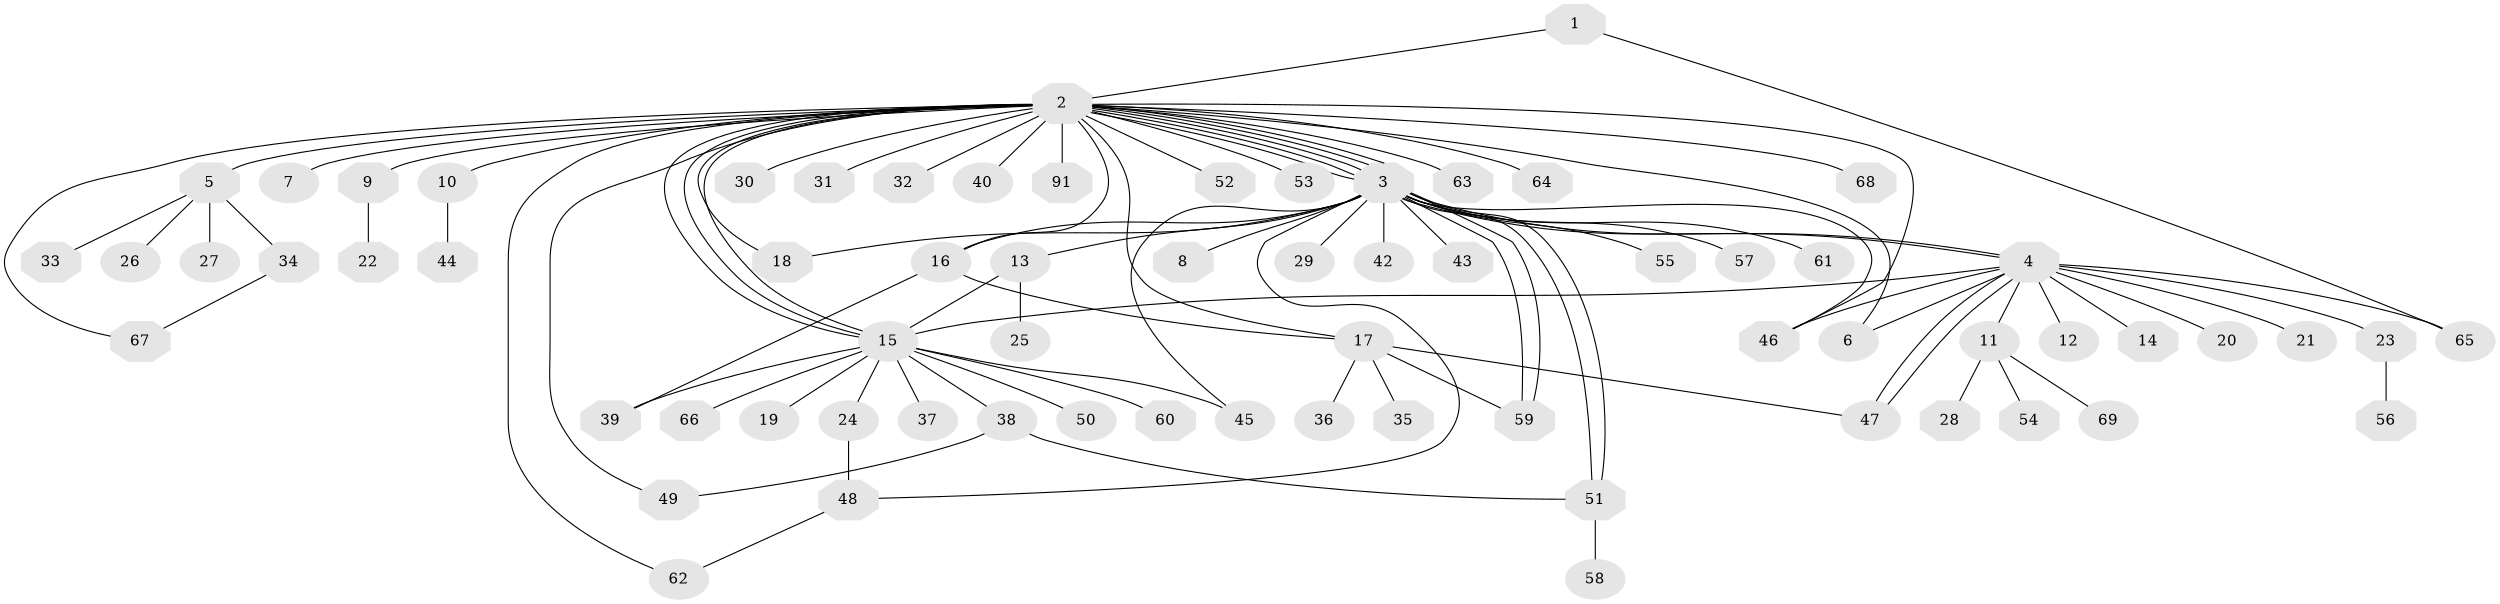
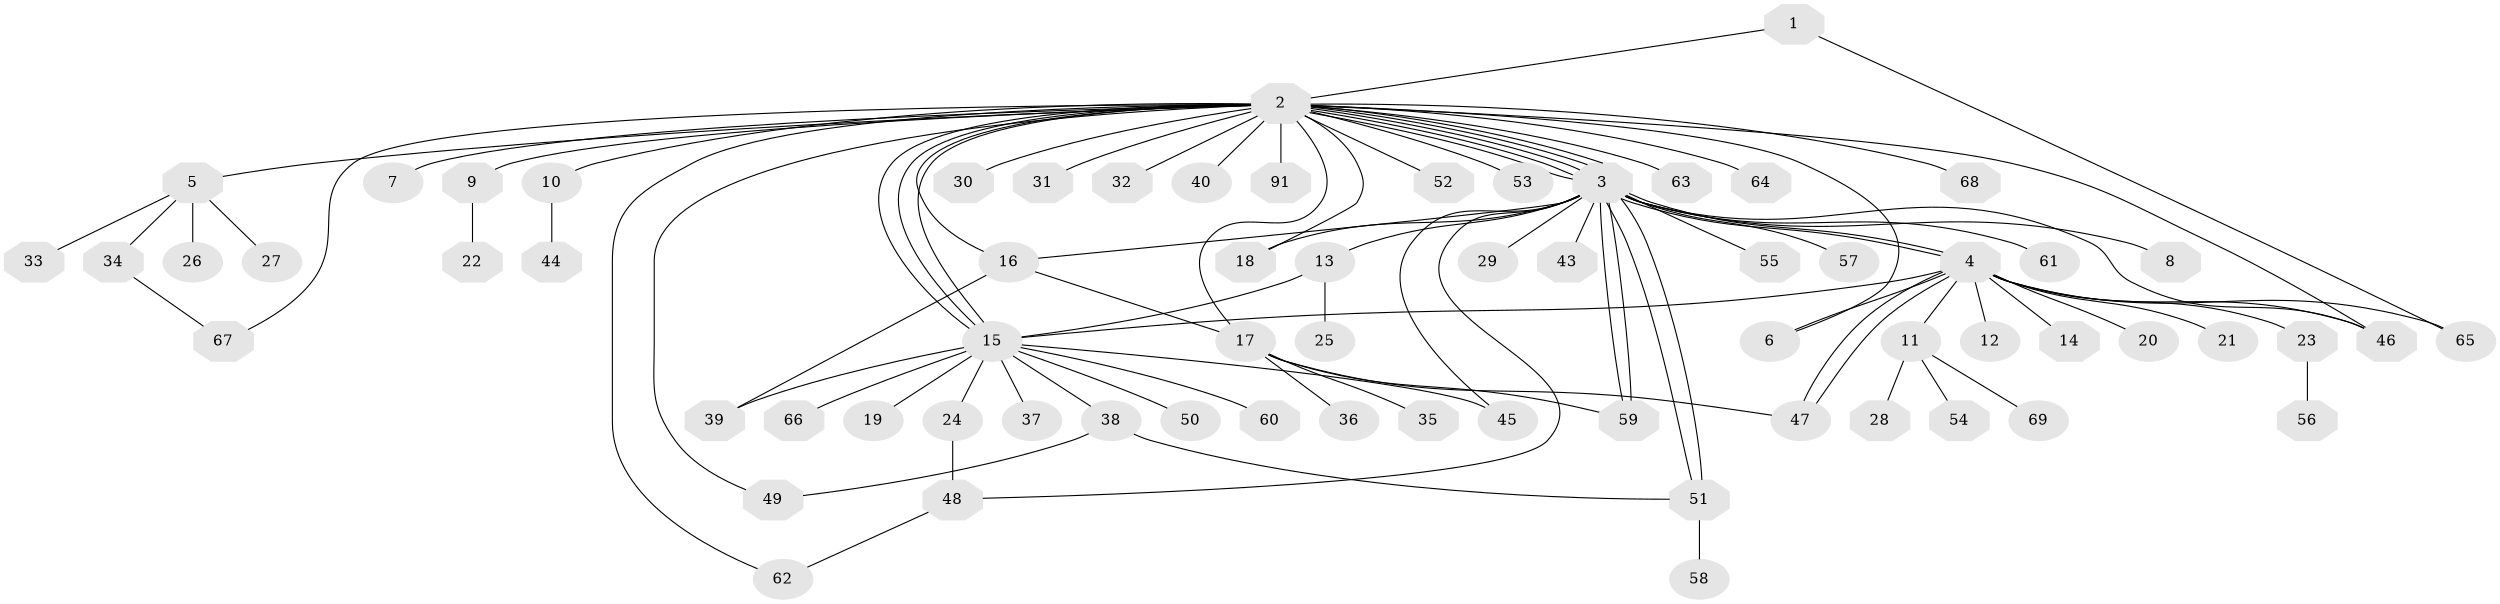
(1384, 262) -> none
